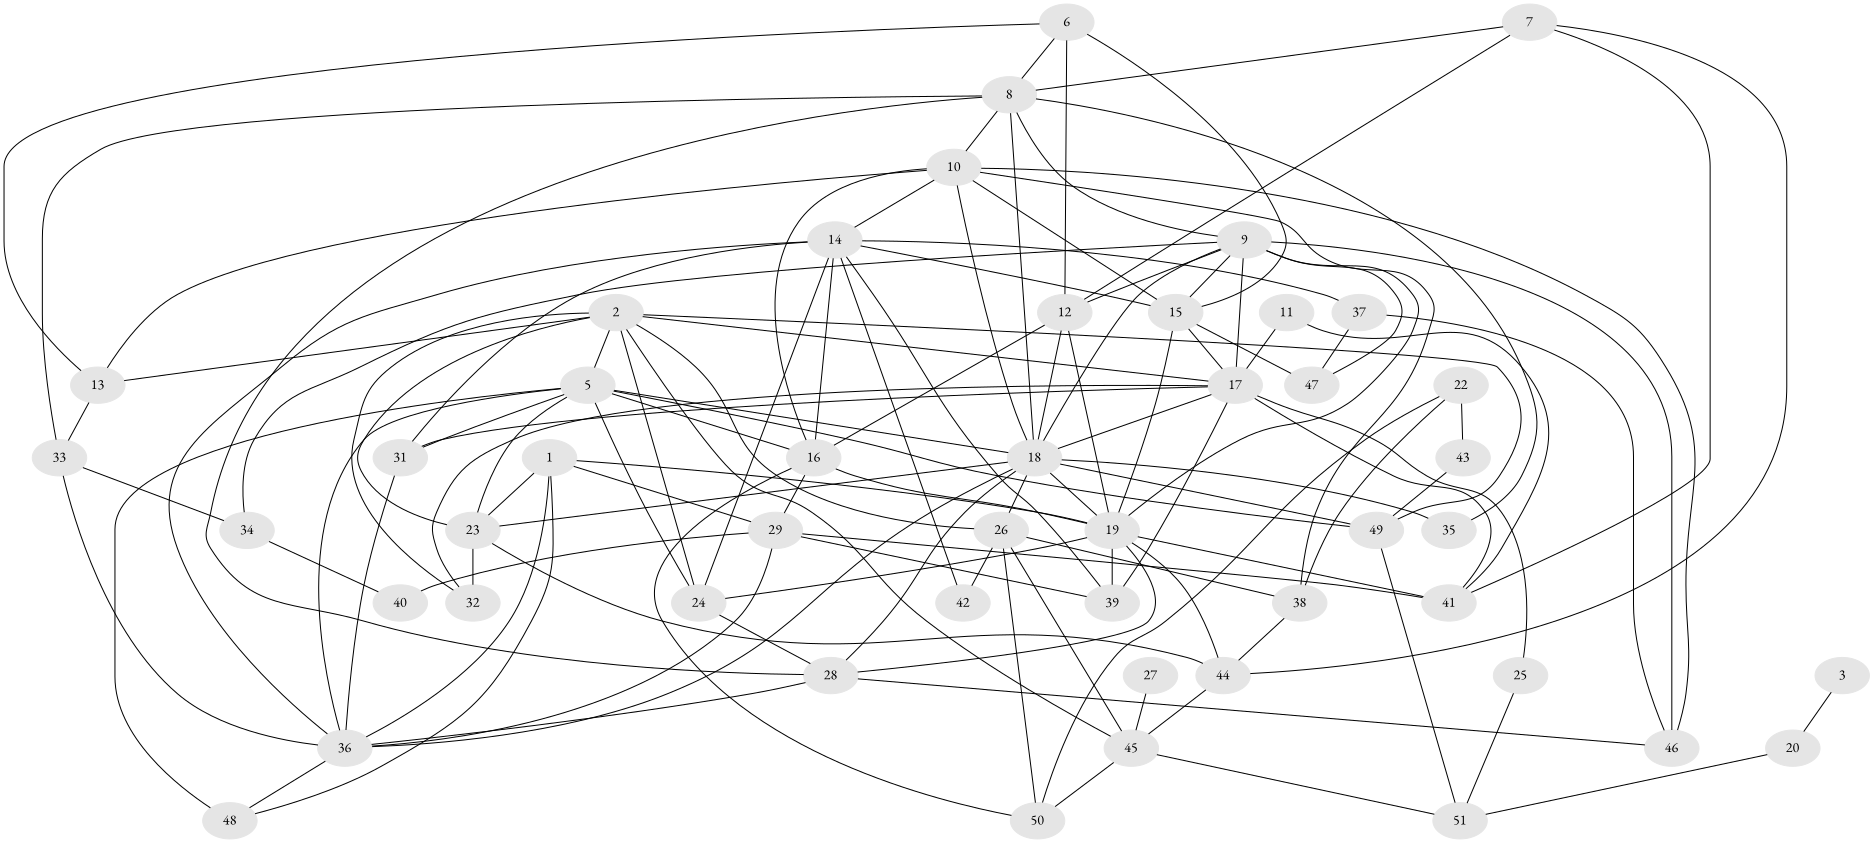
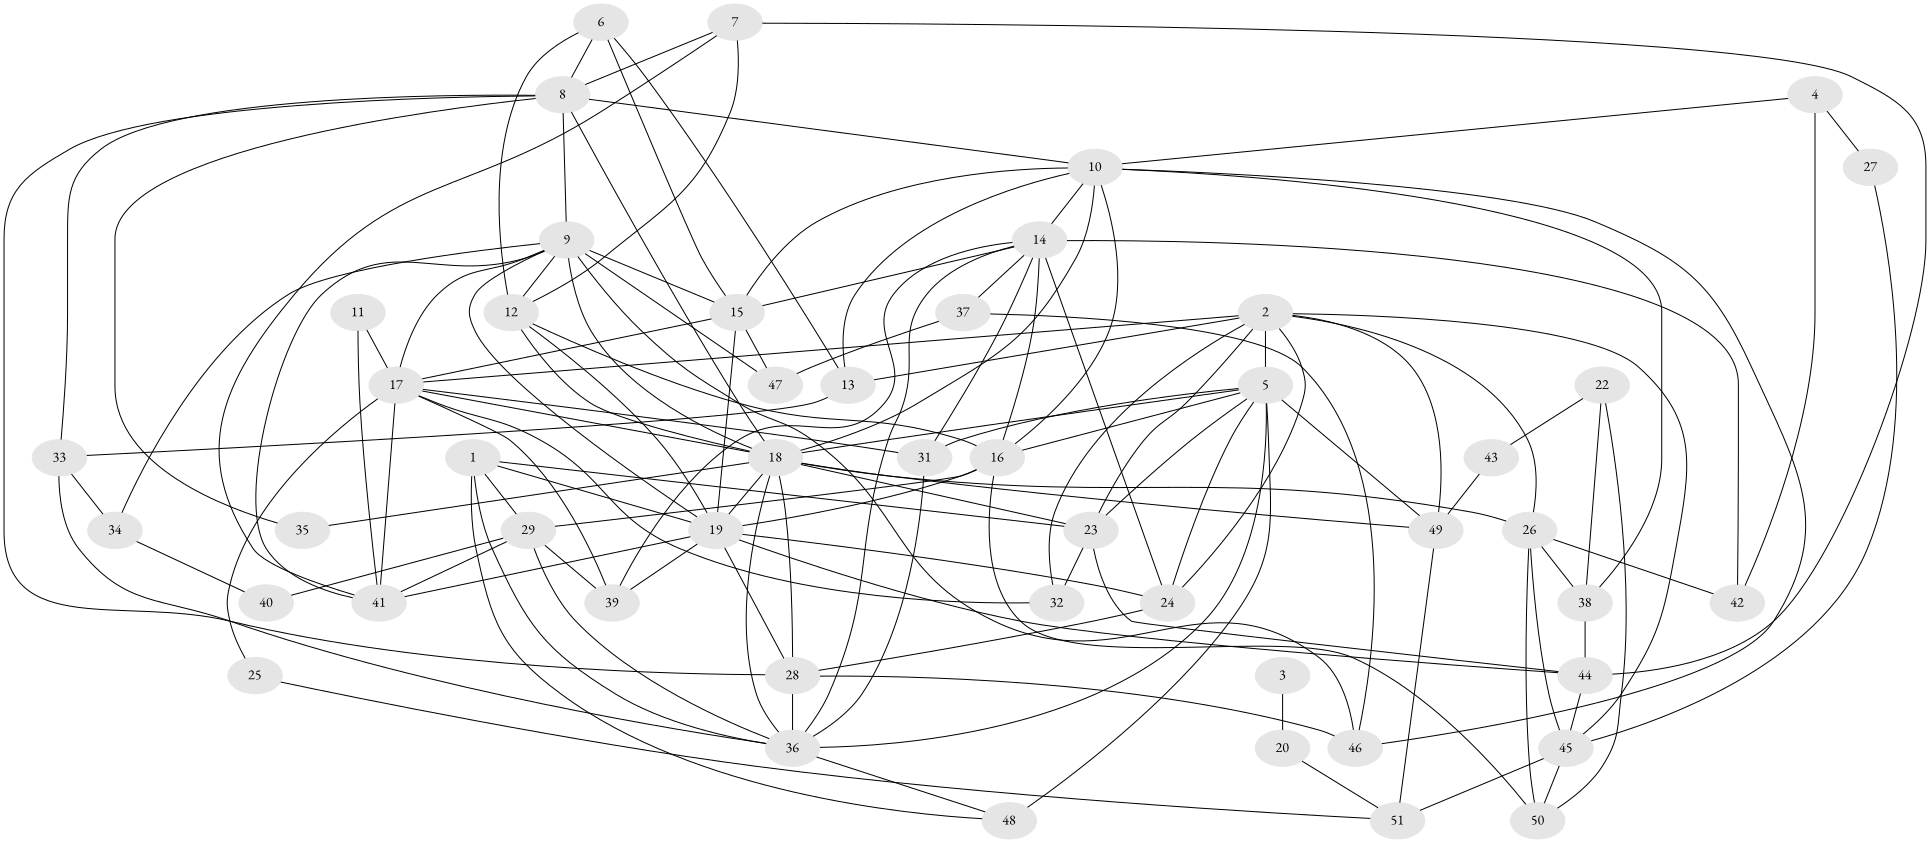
none -> (1815, 95)
none -> (287, 354)
